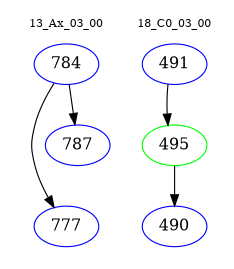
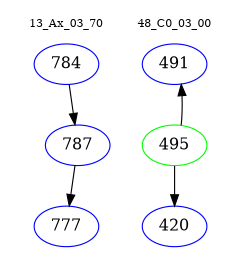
(66, 24) -> (66, 24)
(175, 24) -> (175, 24)
(167, 99) -> (182, 111)
(32, 140) -> (73, 180)
(175, 226) -> (175, 226)
